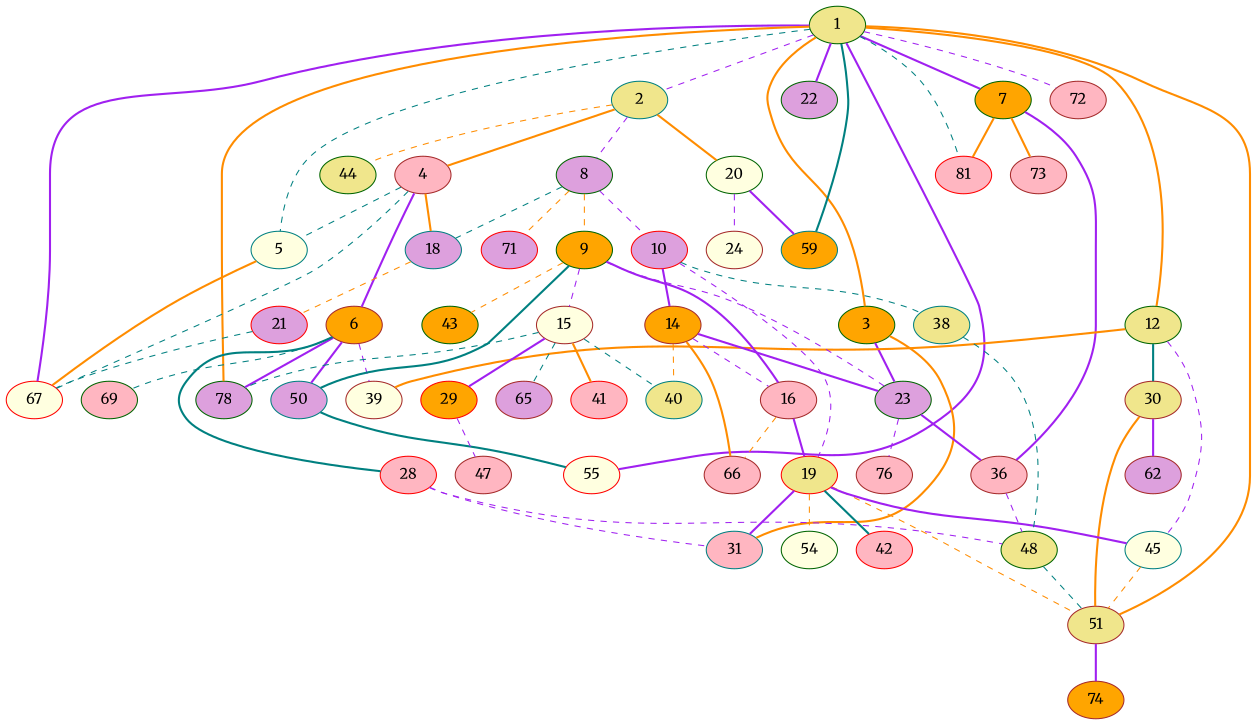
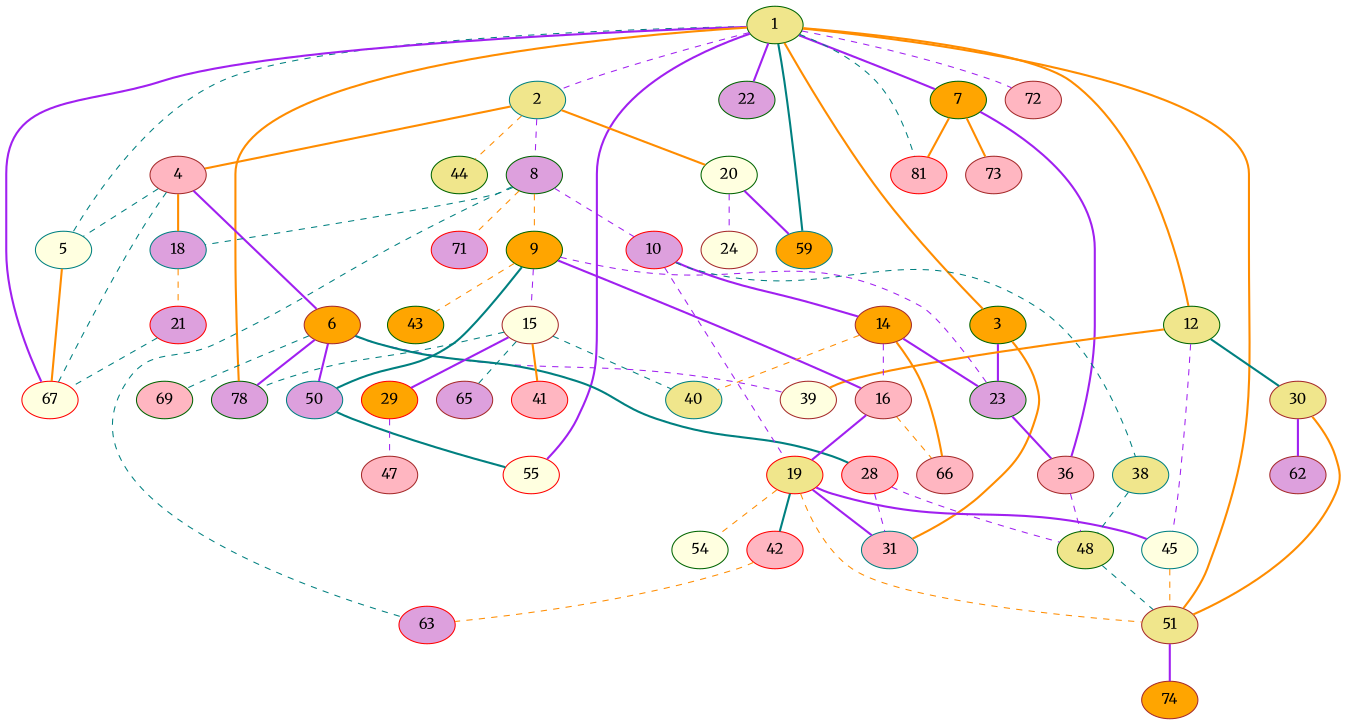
(884, 475) -> none
none -> (427, 625)
